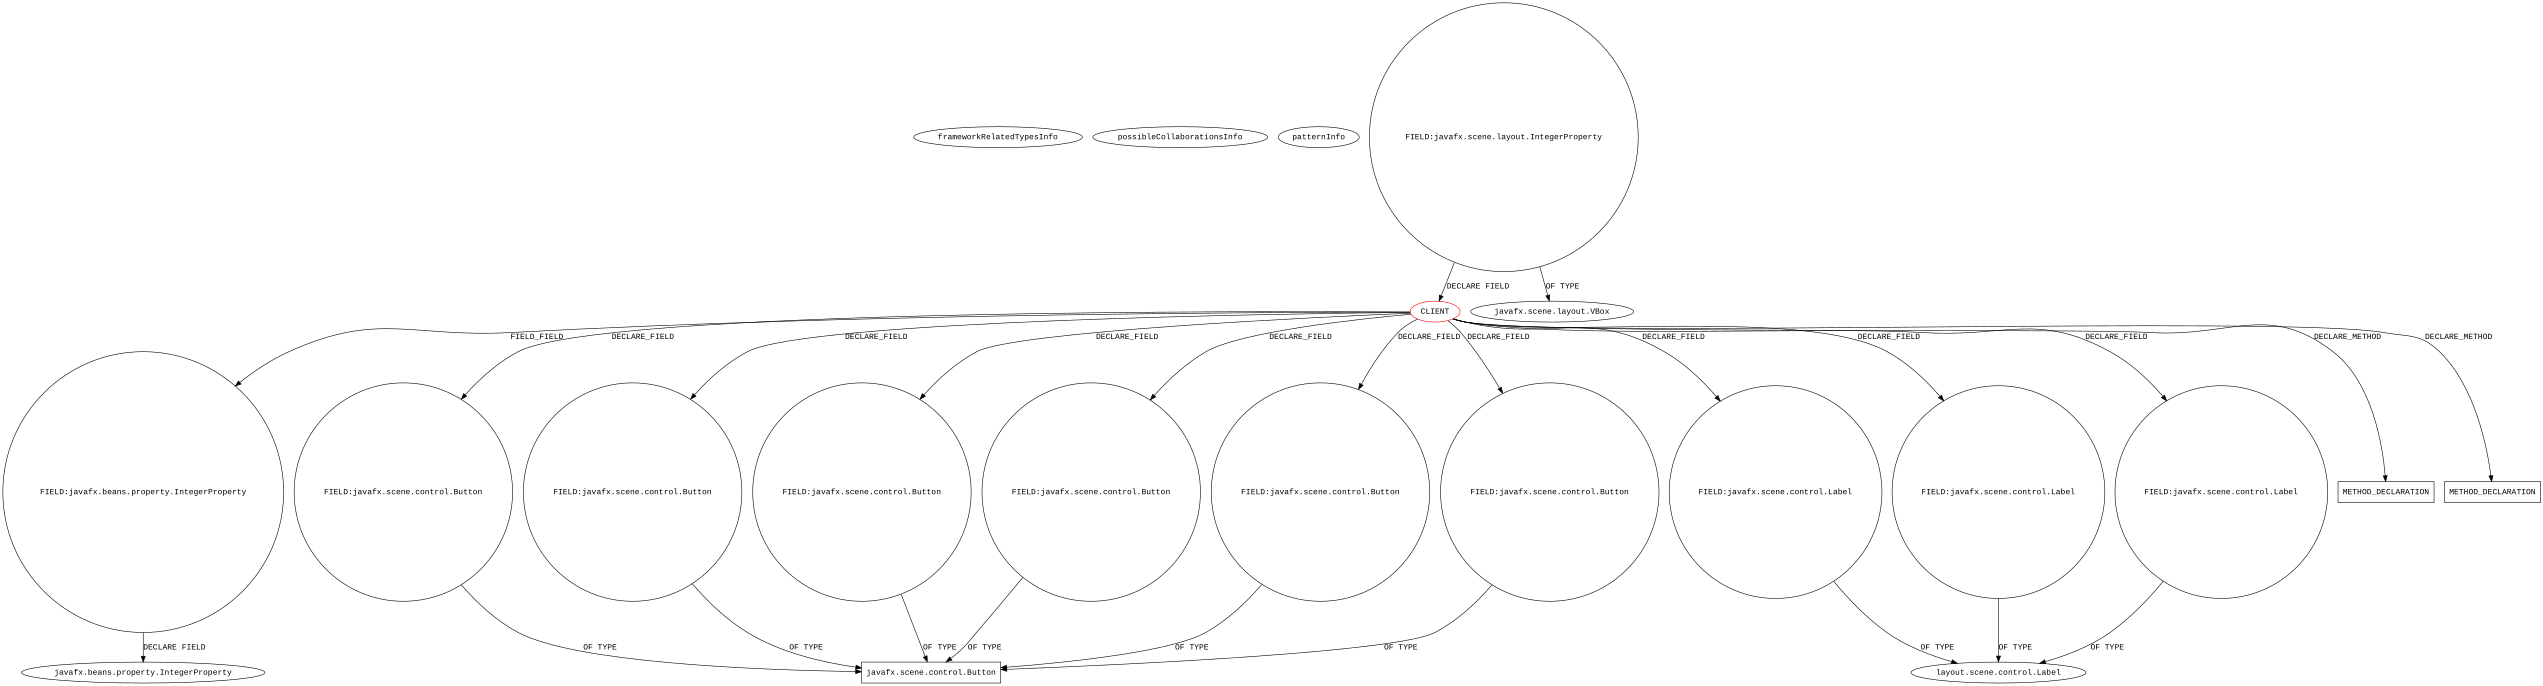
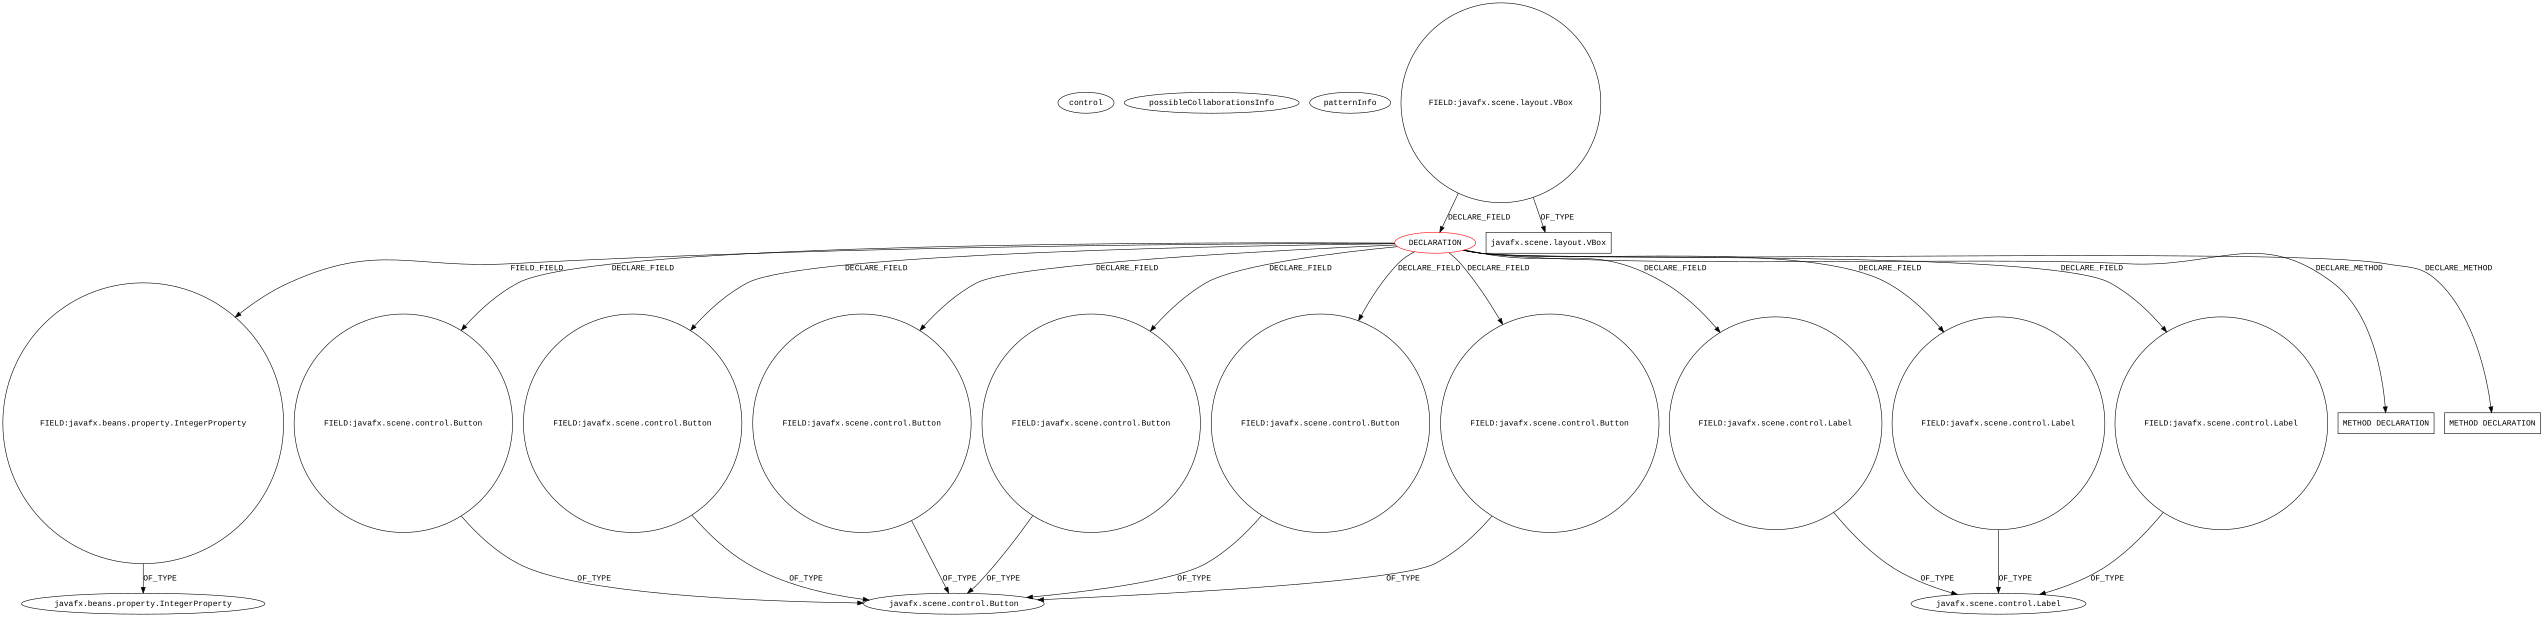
(998, 137) -> (1086, 103)
(1504, 137) -> (1501, 103)
(1435, 312) -> (1435, 243)
(1552, 312) -> (1549, 243)
(175, 647) -> (160, 578)
(931, 673) -> (954, 604)
(1998, 673) -> (1998, 604)
